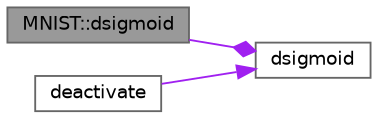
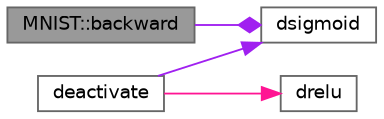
(98, 25) -> (101, 25)
none -> (319, 94)
